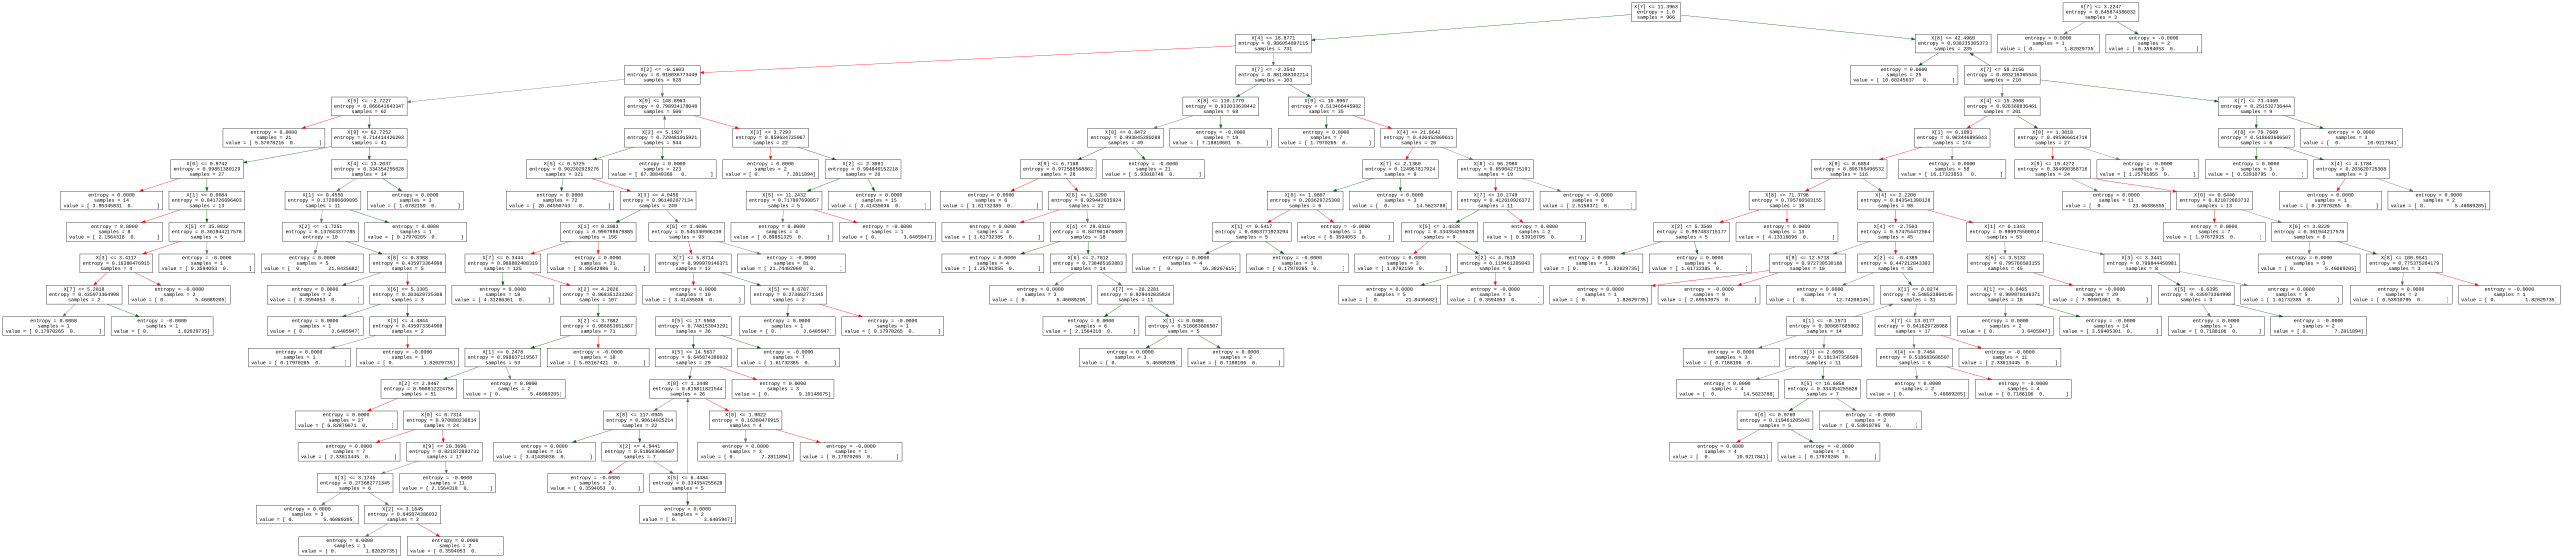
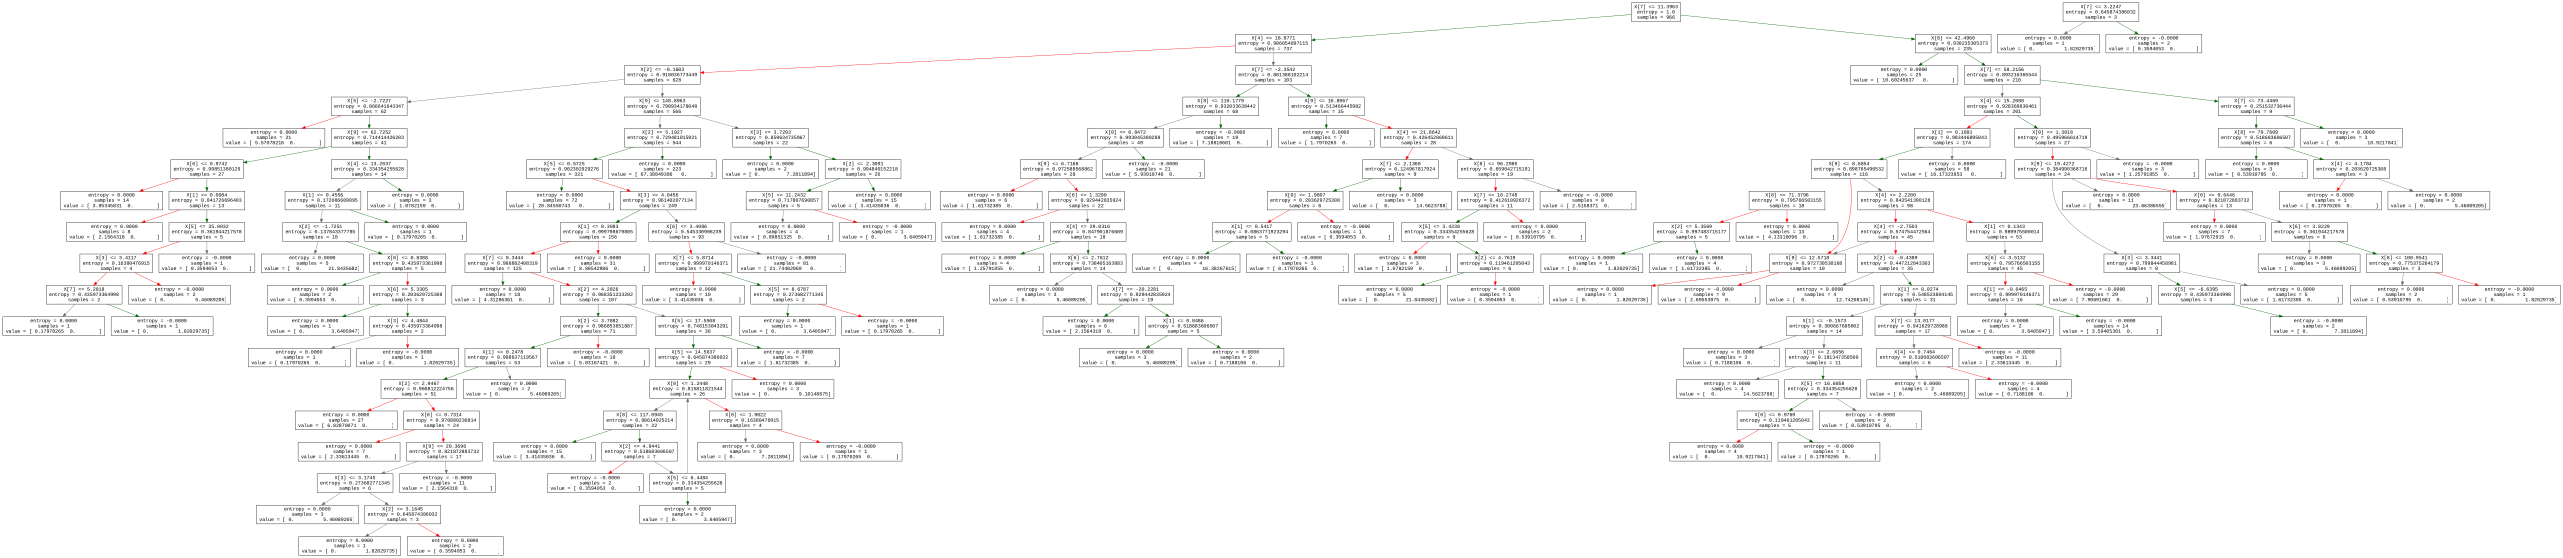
(1273, 44) -> (1273, 44)
(1981, 60) -> (1974, 58)
(715, 122) -> (715, 122)
(665, 124) -> (660, 120)
(771, 152) -> (771, 152)
(1093, 153) -> (1093, 153)
(1902, 153) -> (1902, 153)
(1820, 184) -> (1849, 218)
(320, 232) -> (320, 232)
(2072, 247) -> (2072, 224)
(408, 263) -> (408, 263)
none -> (2005, 277)
(1136, 295) -> (1136, 295)
none -> (644, 310)
(1872, 311) -> (1871, 310)
(2216, 326) -> none
none -> (429, 403)
